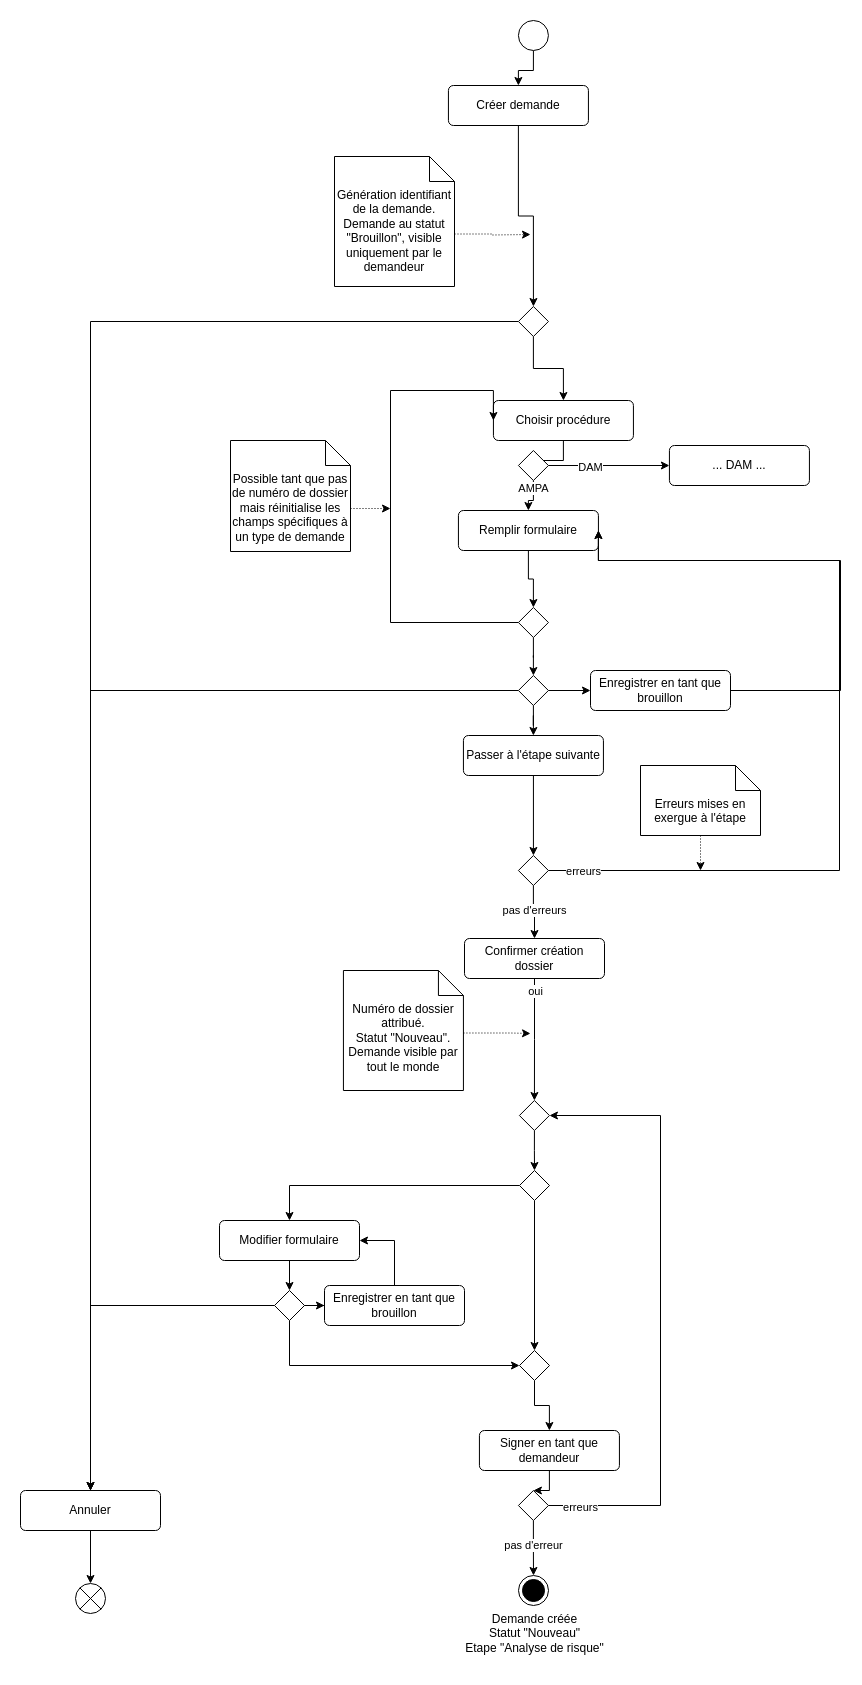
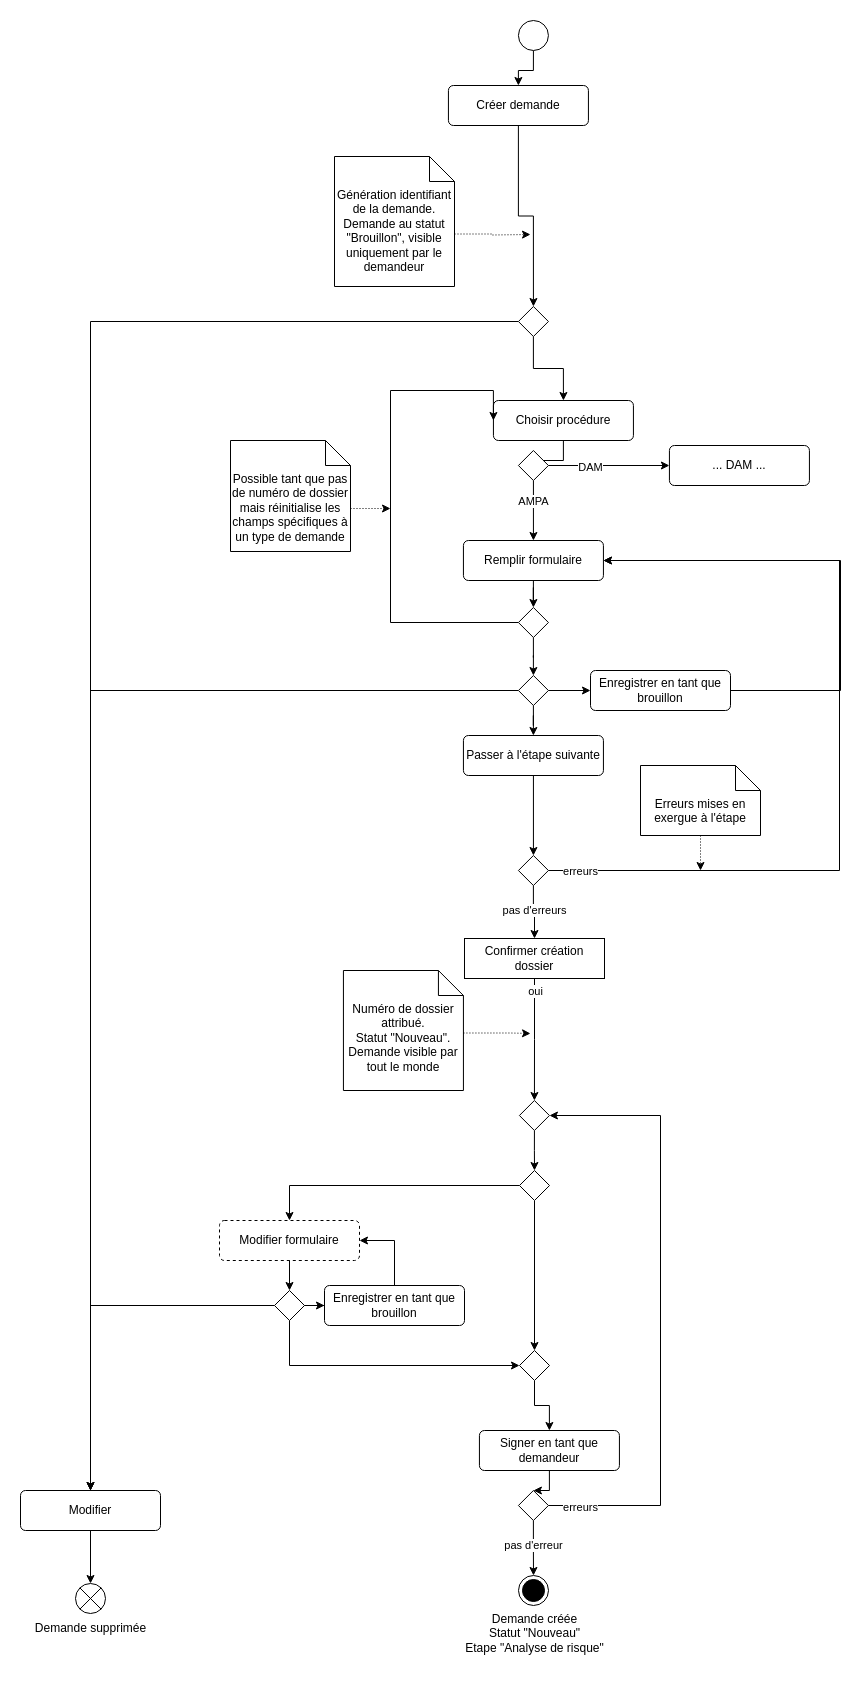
(528, 531) -> (533, 561)
(535, 959) -> (535, 959)
(290, 1241) -> (290, 1241)
(91, 1511) -> (91, 1511)
none -> (91, 1629)
